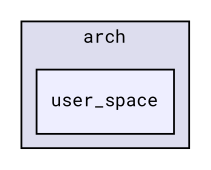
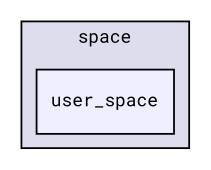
(105, 38) -> (105, 38)
